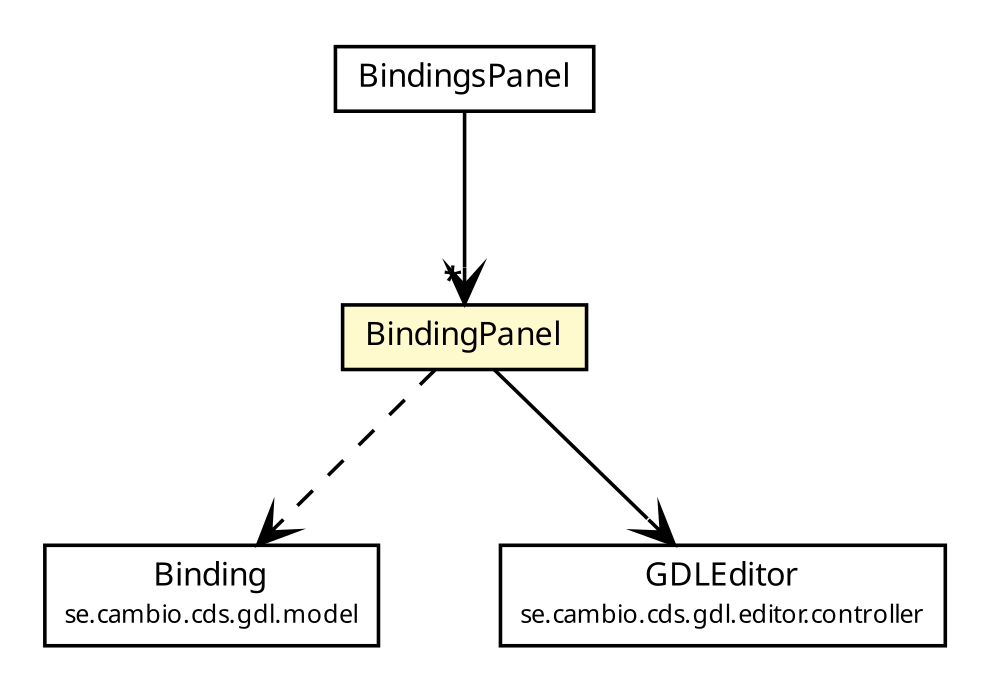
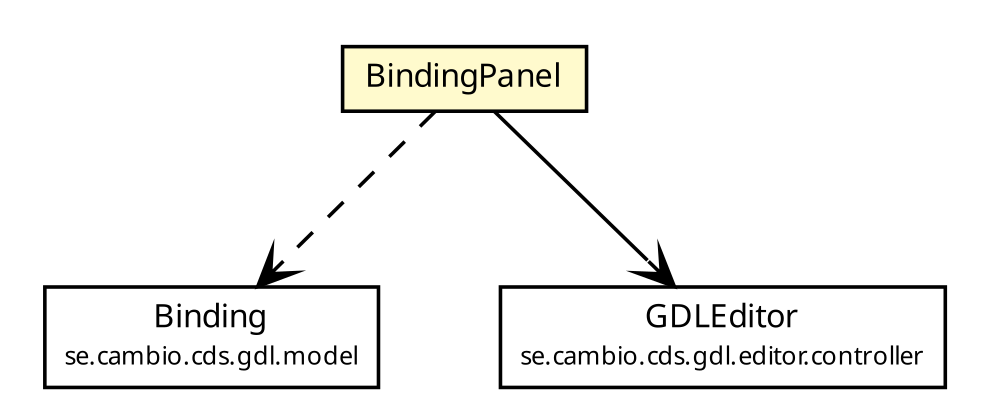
(465, 79) -> none
